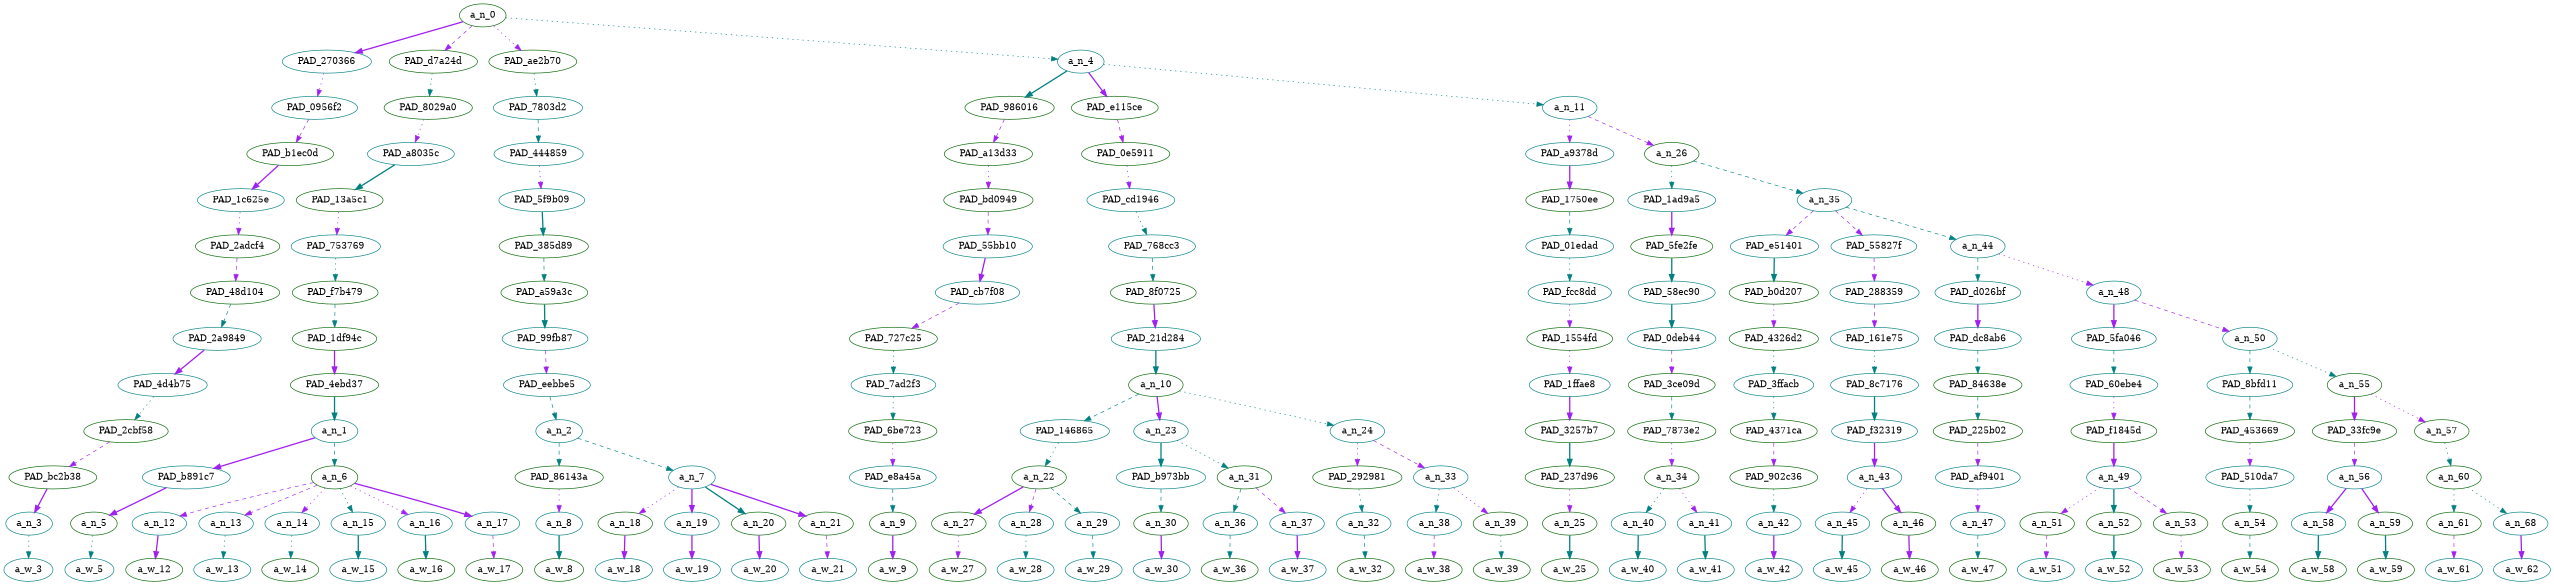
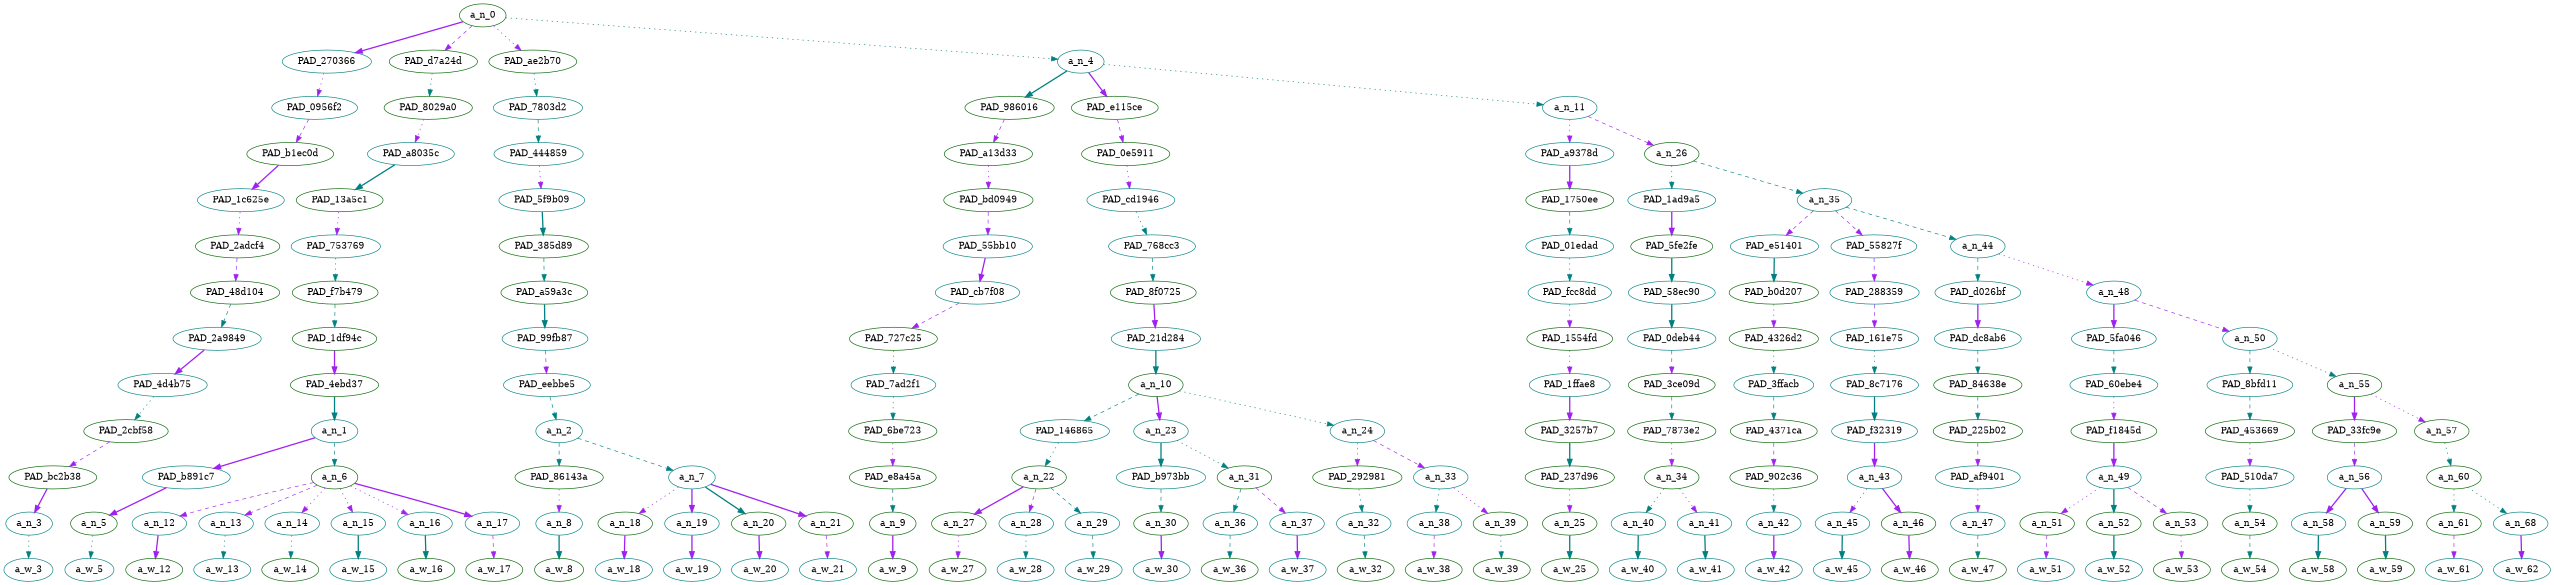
(893, 385) -> (893, 385)
(1774, 405) -> (1774, 405)
(893, 477) -> (893, 477)
(345, 497) -> (345, 497)
